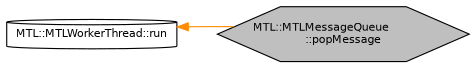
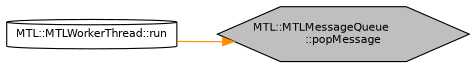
(211, 27) -> (200, 42)
